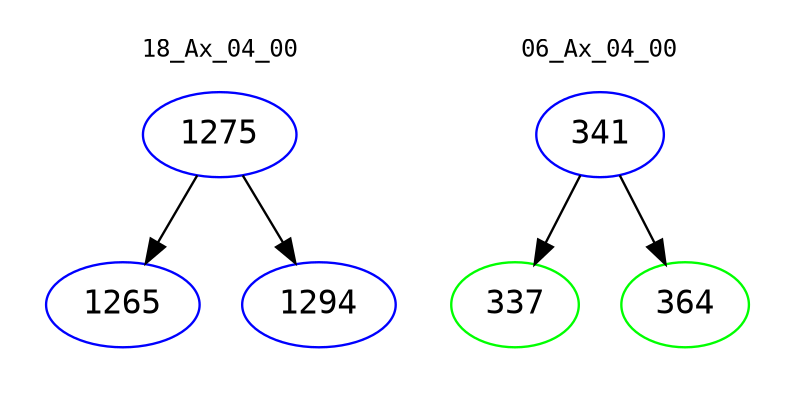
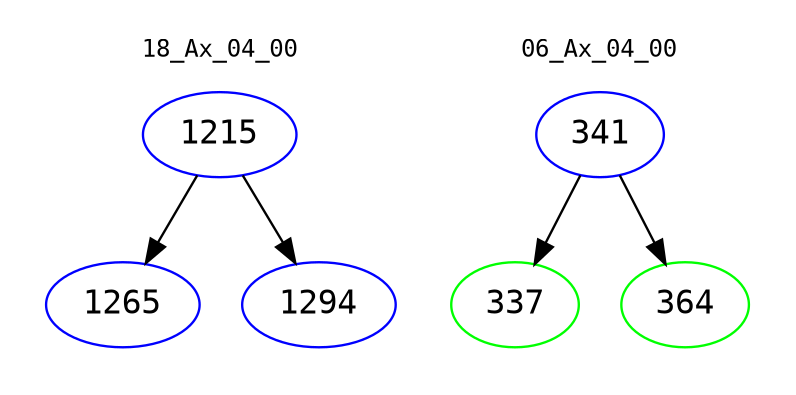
(220, 135) -> (220, 135)
